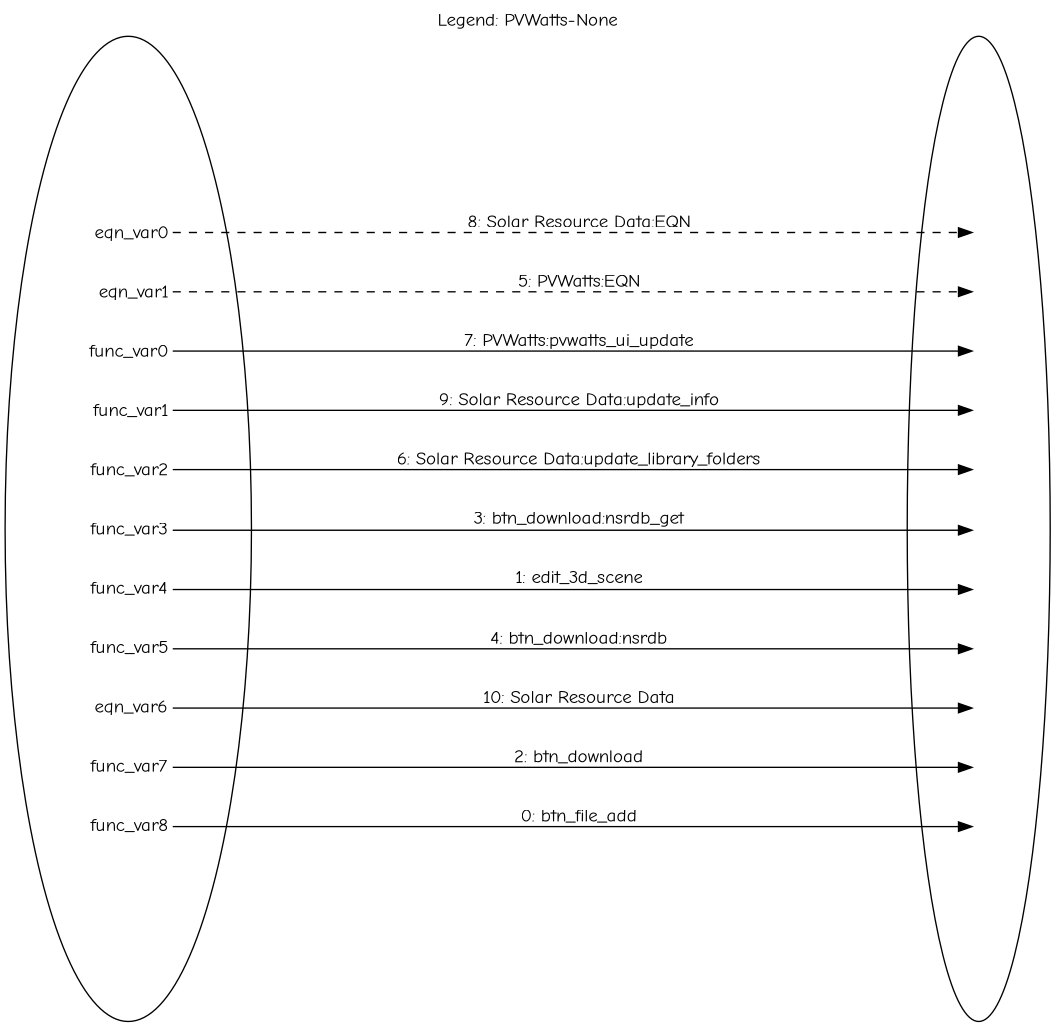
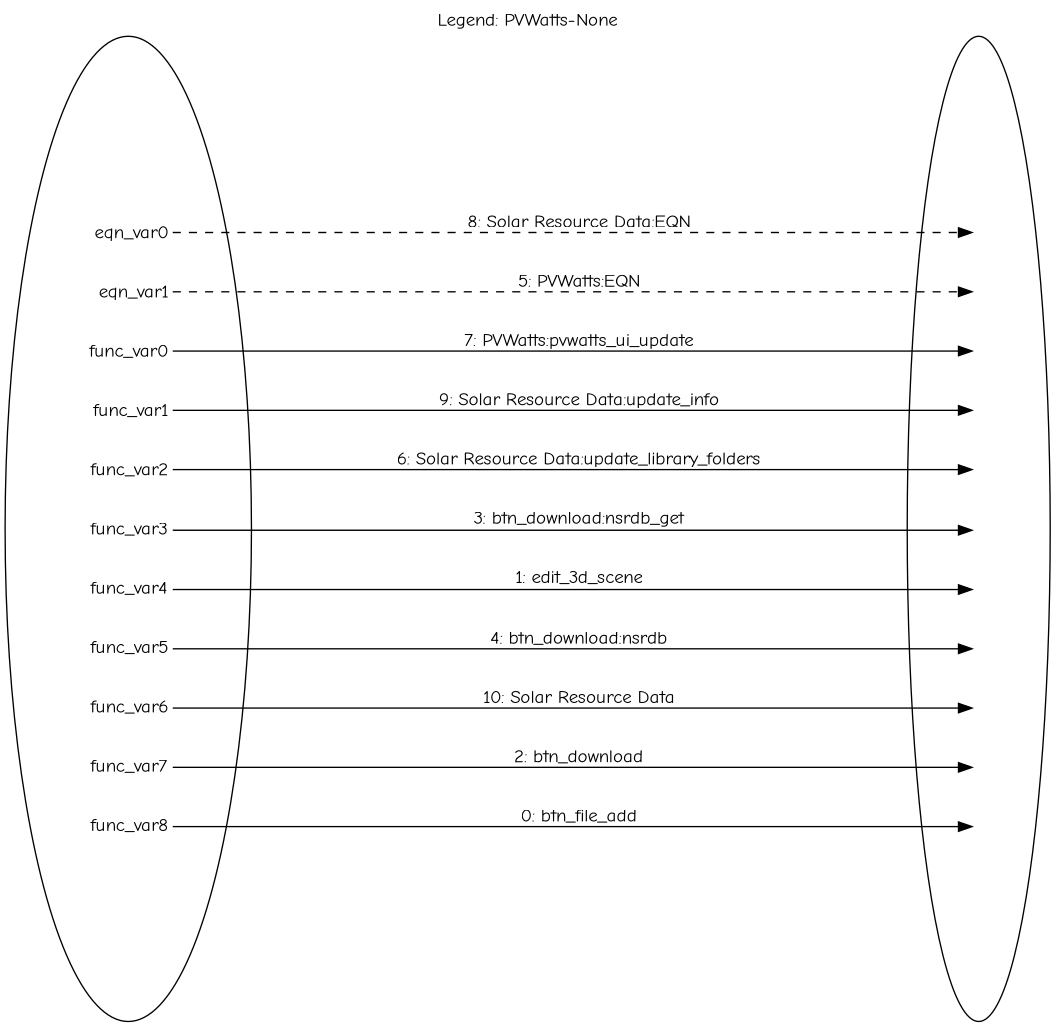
(132, 707) -> (130, 707)
